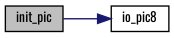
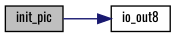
(140, 19) -> (141, 19)
